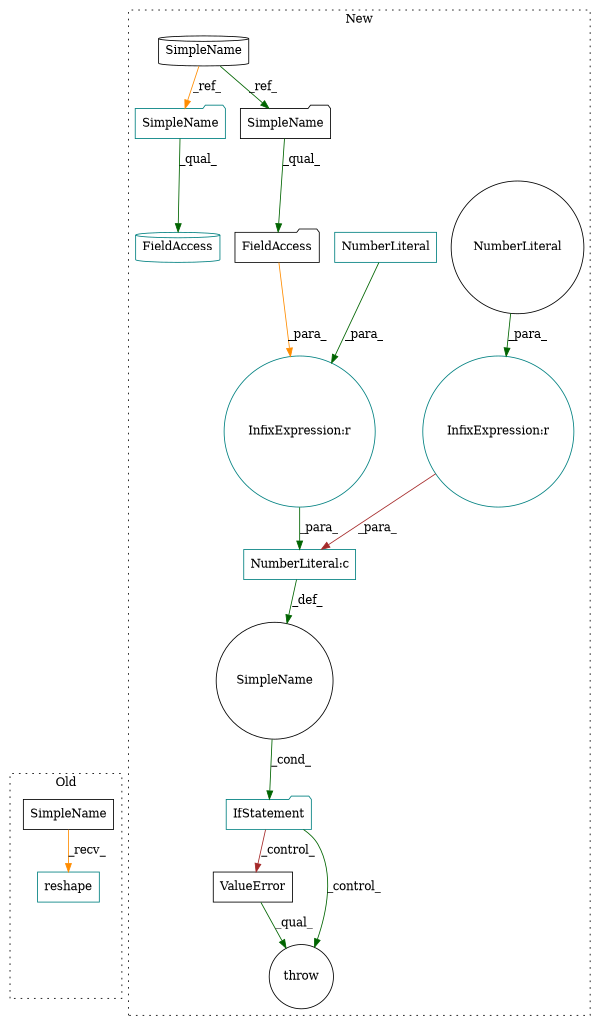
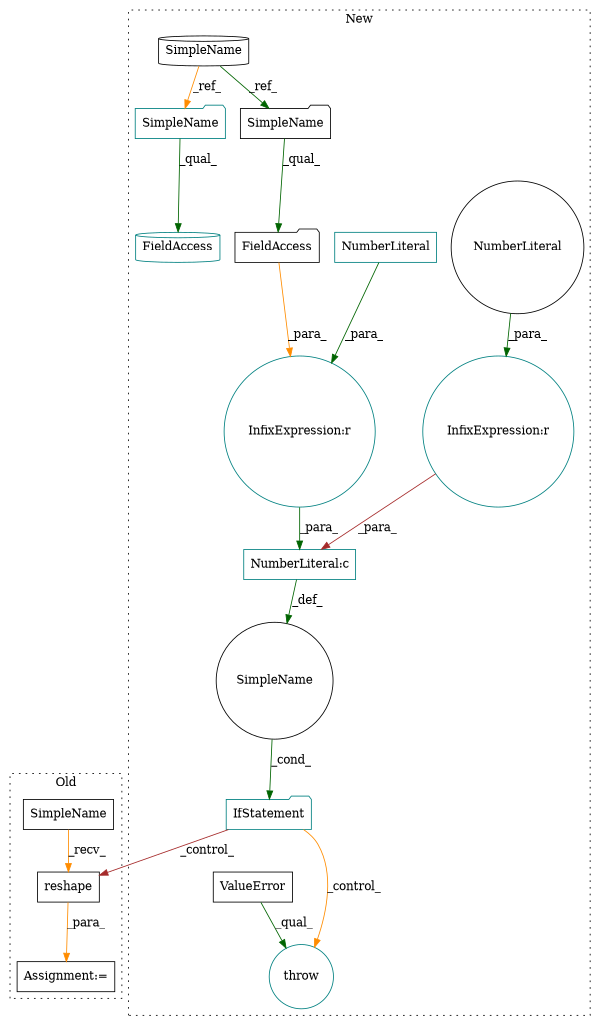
(262, 847) -> (168, 851)
(328, 881) -> (328, 881)
(68, 887) -> (68, 887)
none -> (66, 977)
(301, 977) -> (301, 977)
